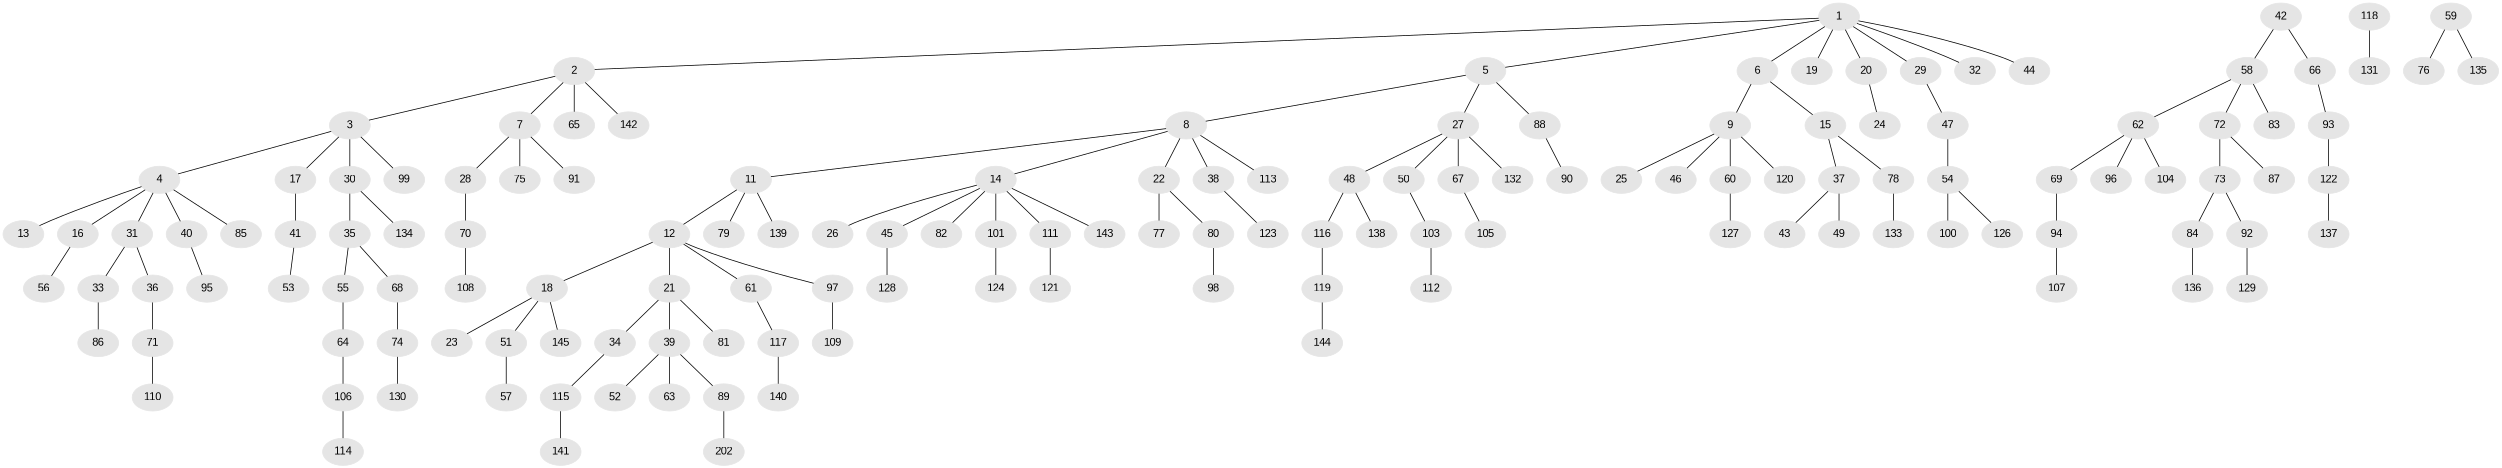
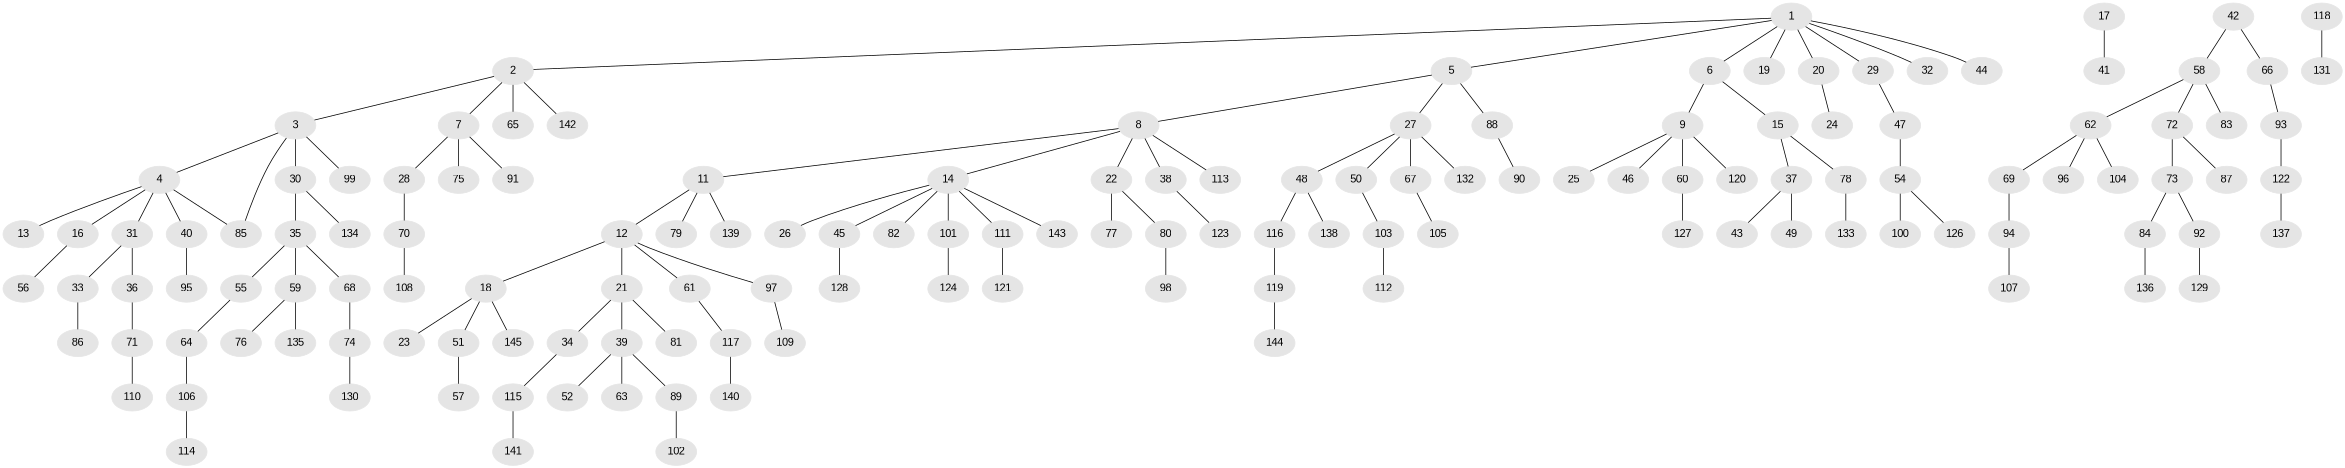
(323, 153) -> (263, 178)
none -> (295, 261)
(289, 289) -> none
(724, 452) -> (676, 452)
